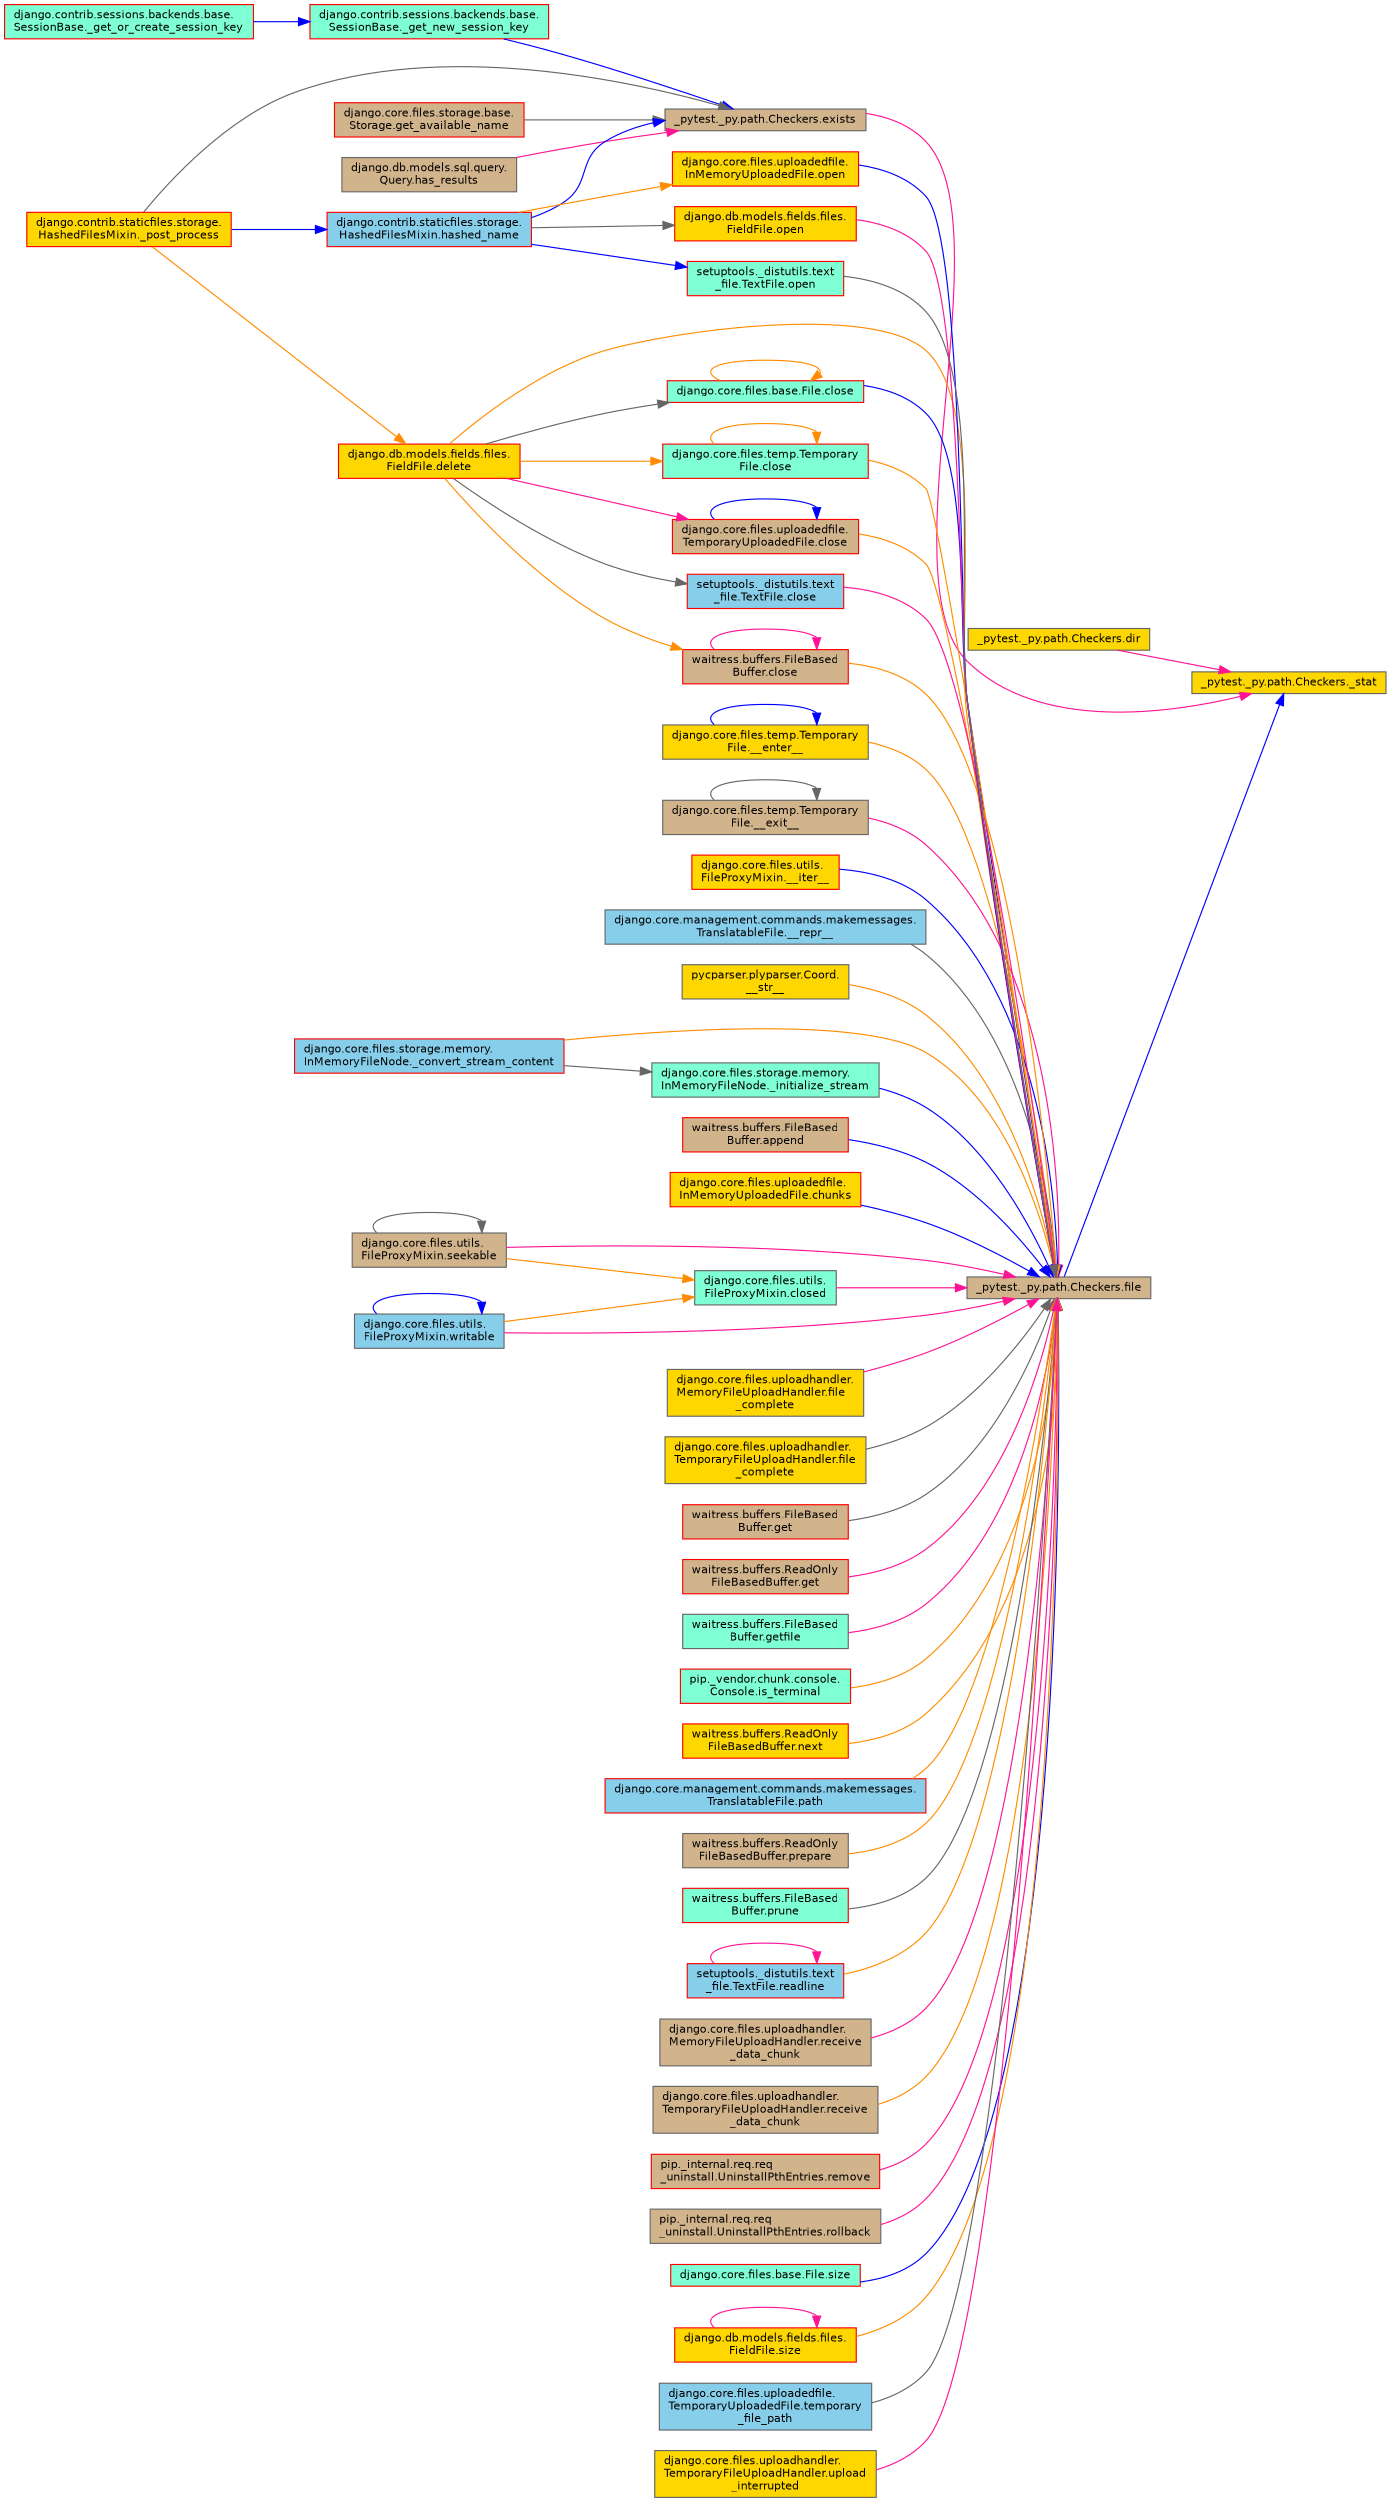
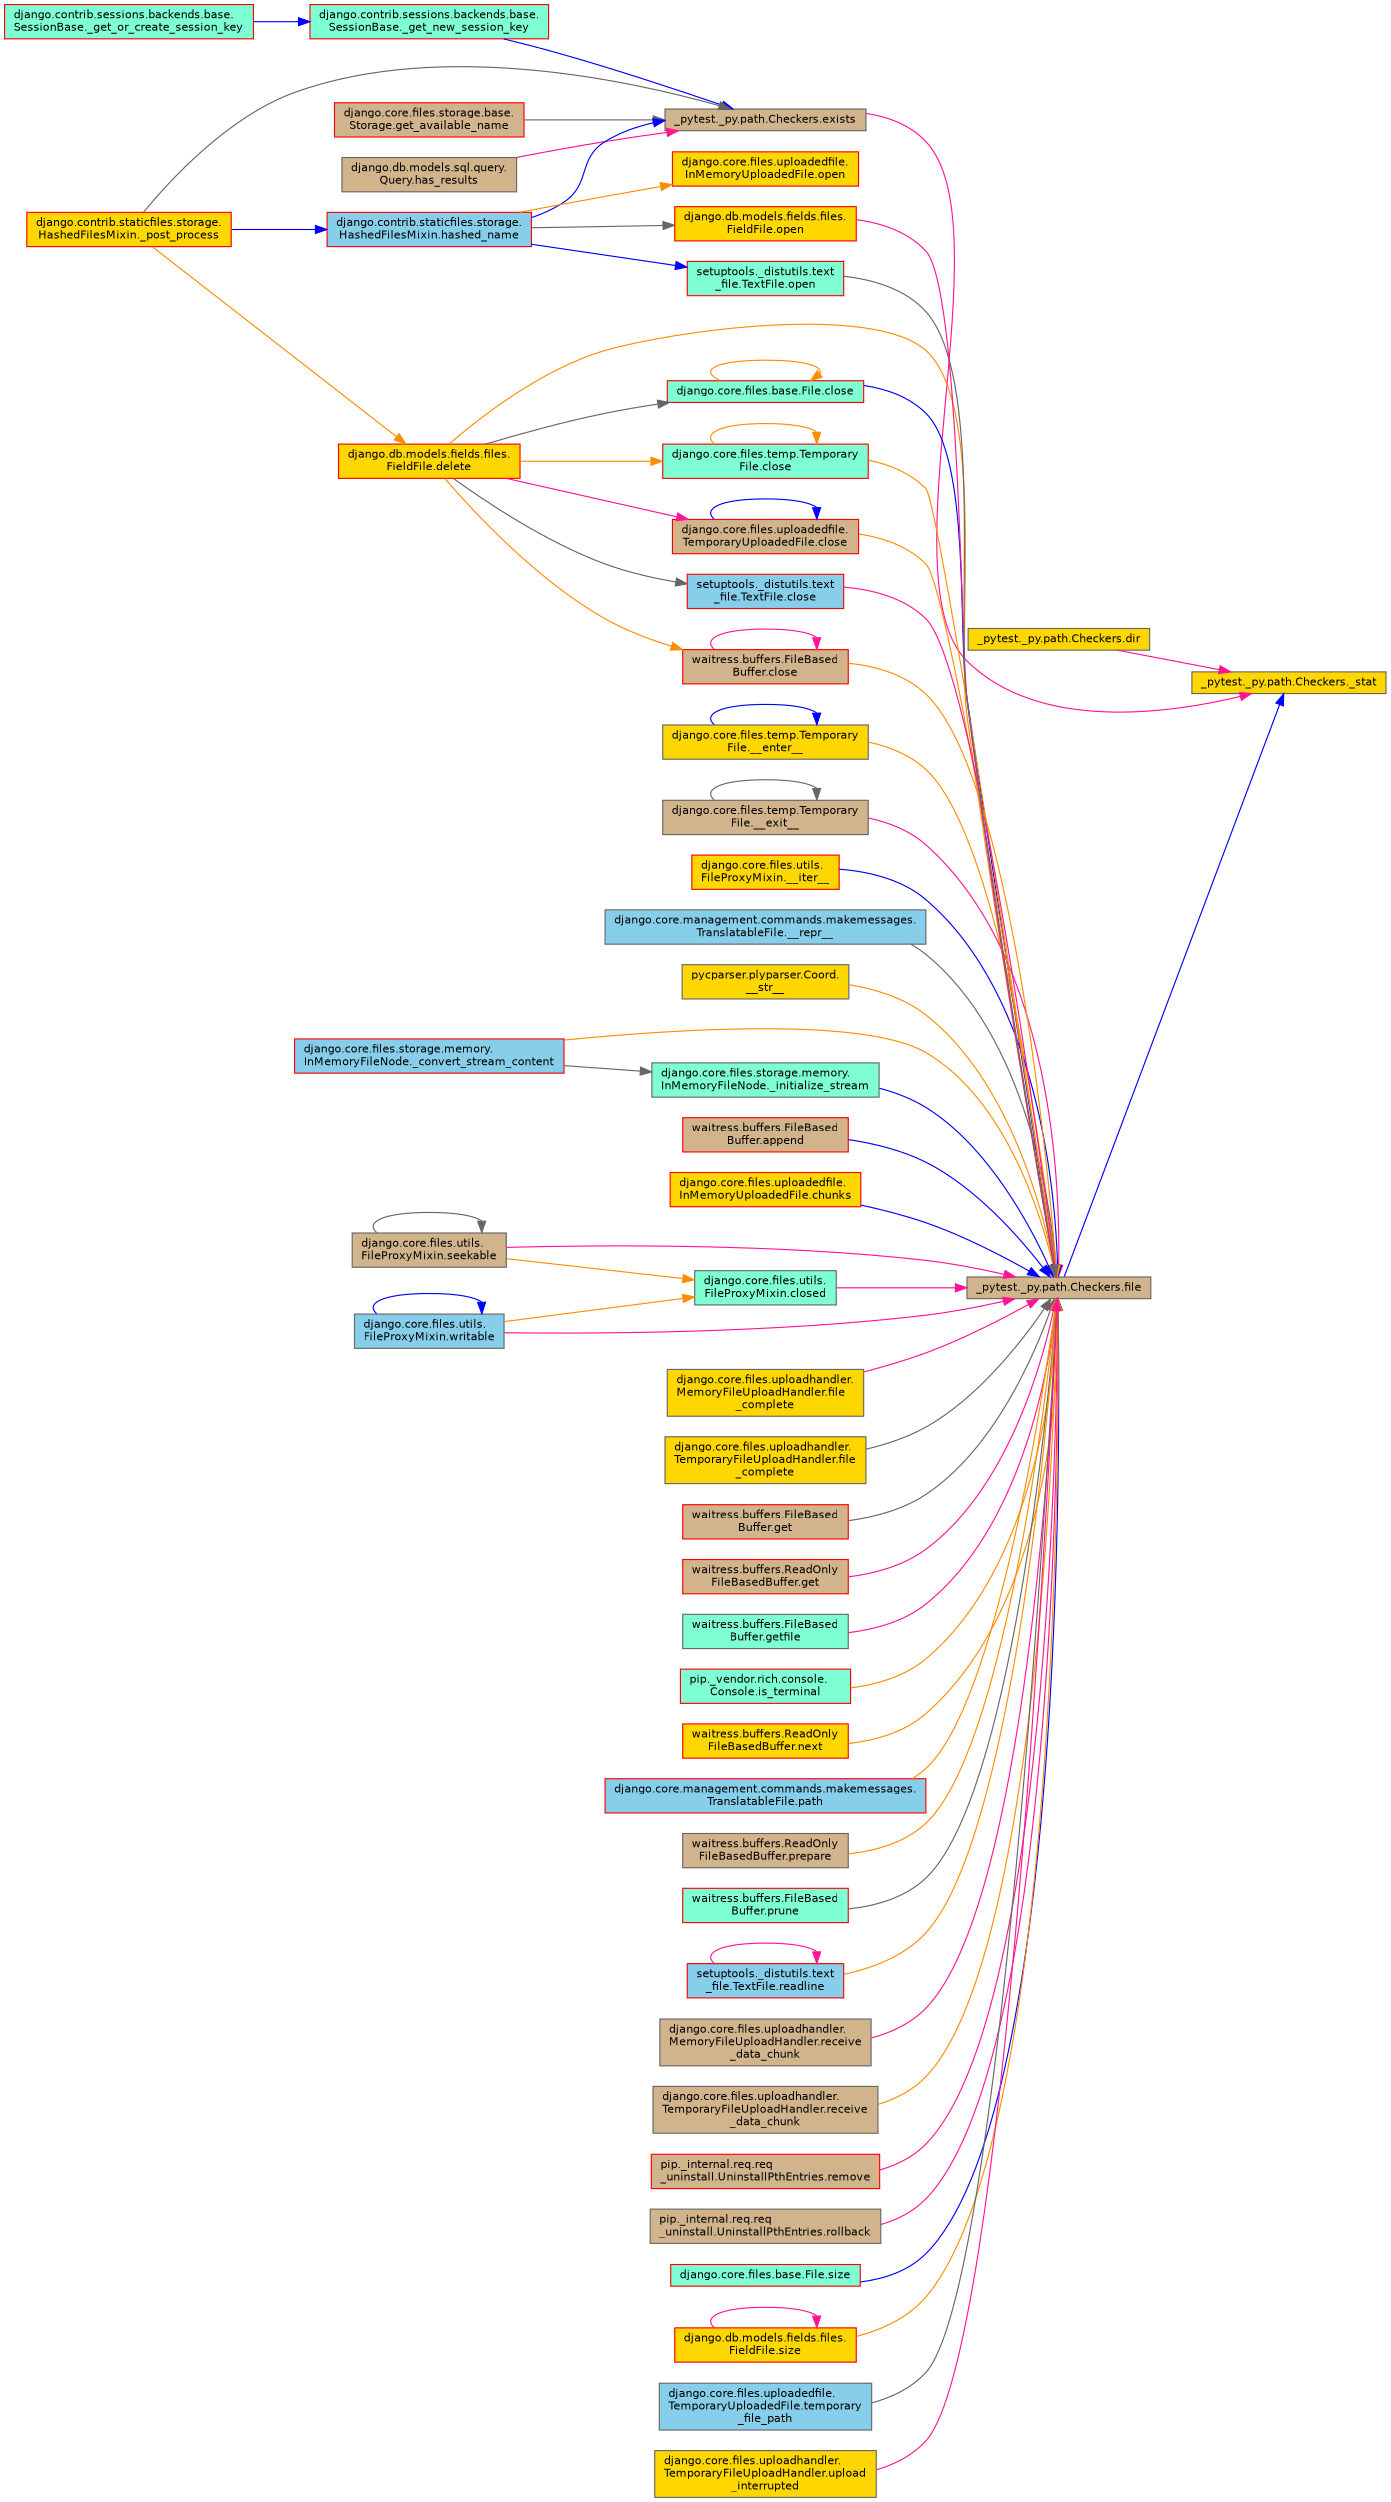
(967, 694) -> none
(765, 1686) -> (765, 1686)
